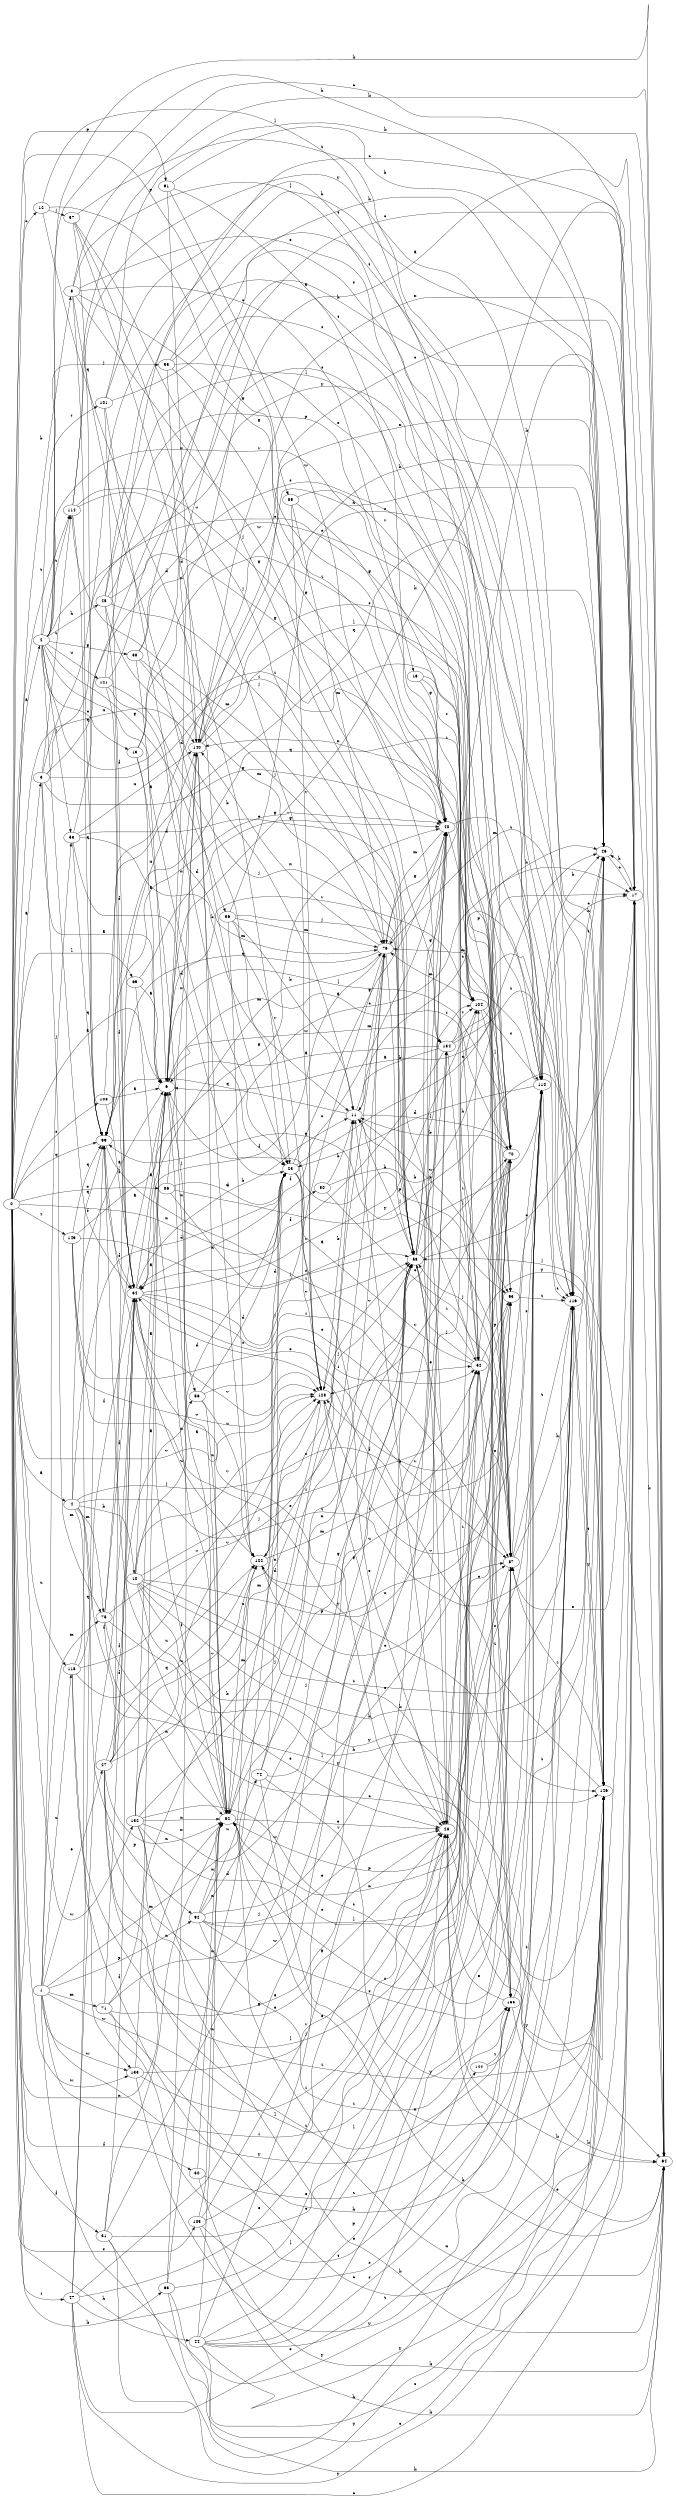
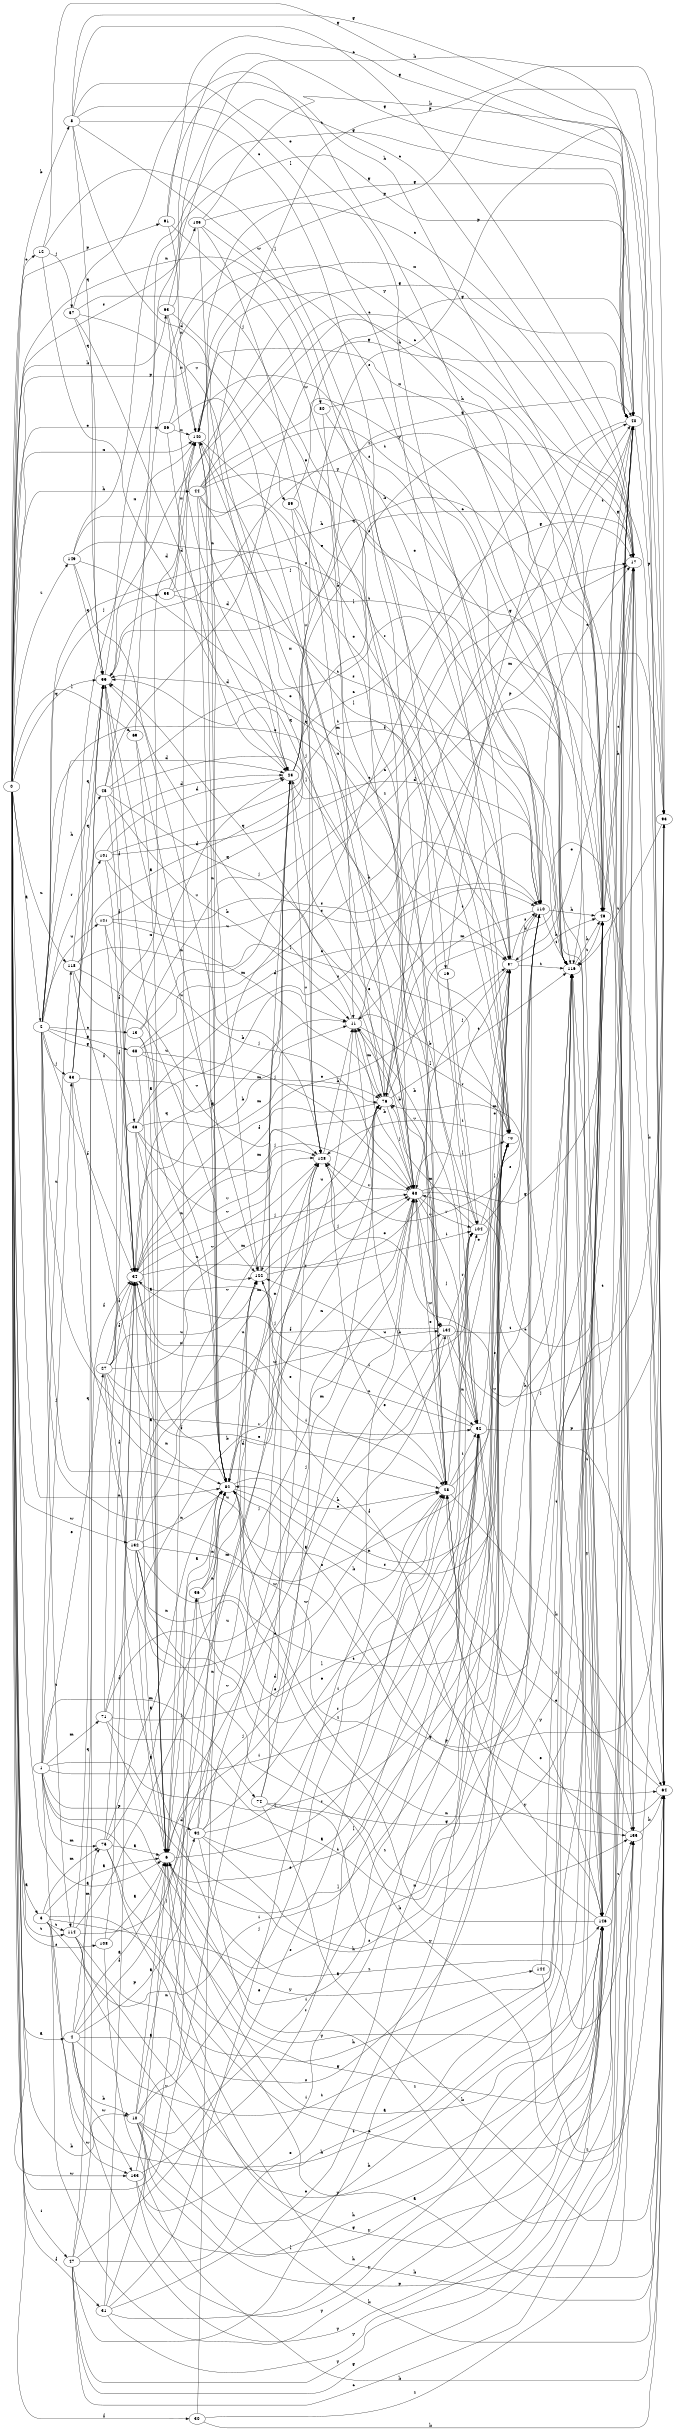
(456, 613) -> none
none -> (609, 670)
none -> (478, 1038)
(463, 1188) -> (463, 1389)
none -> (152, 1491)
none -> (16, 1523)
(564, 1676) -> (619, 1877)
